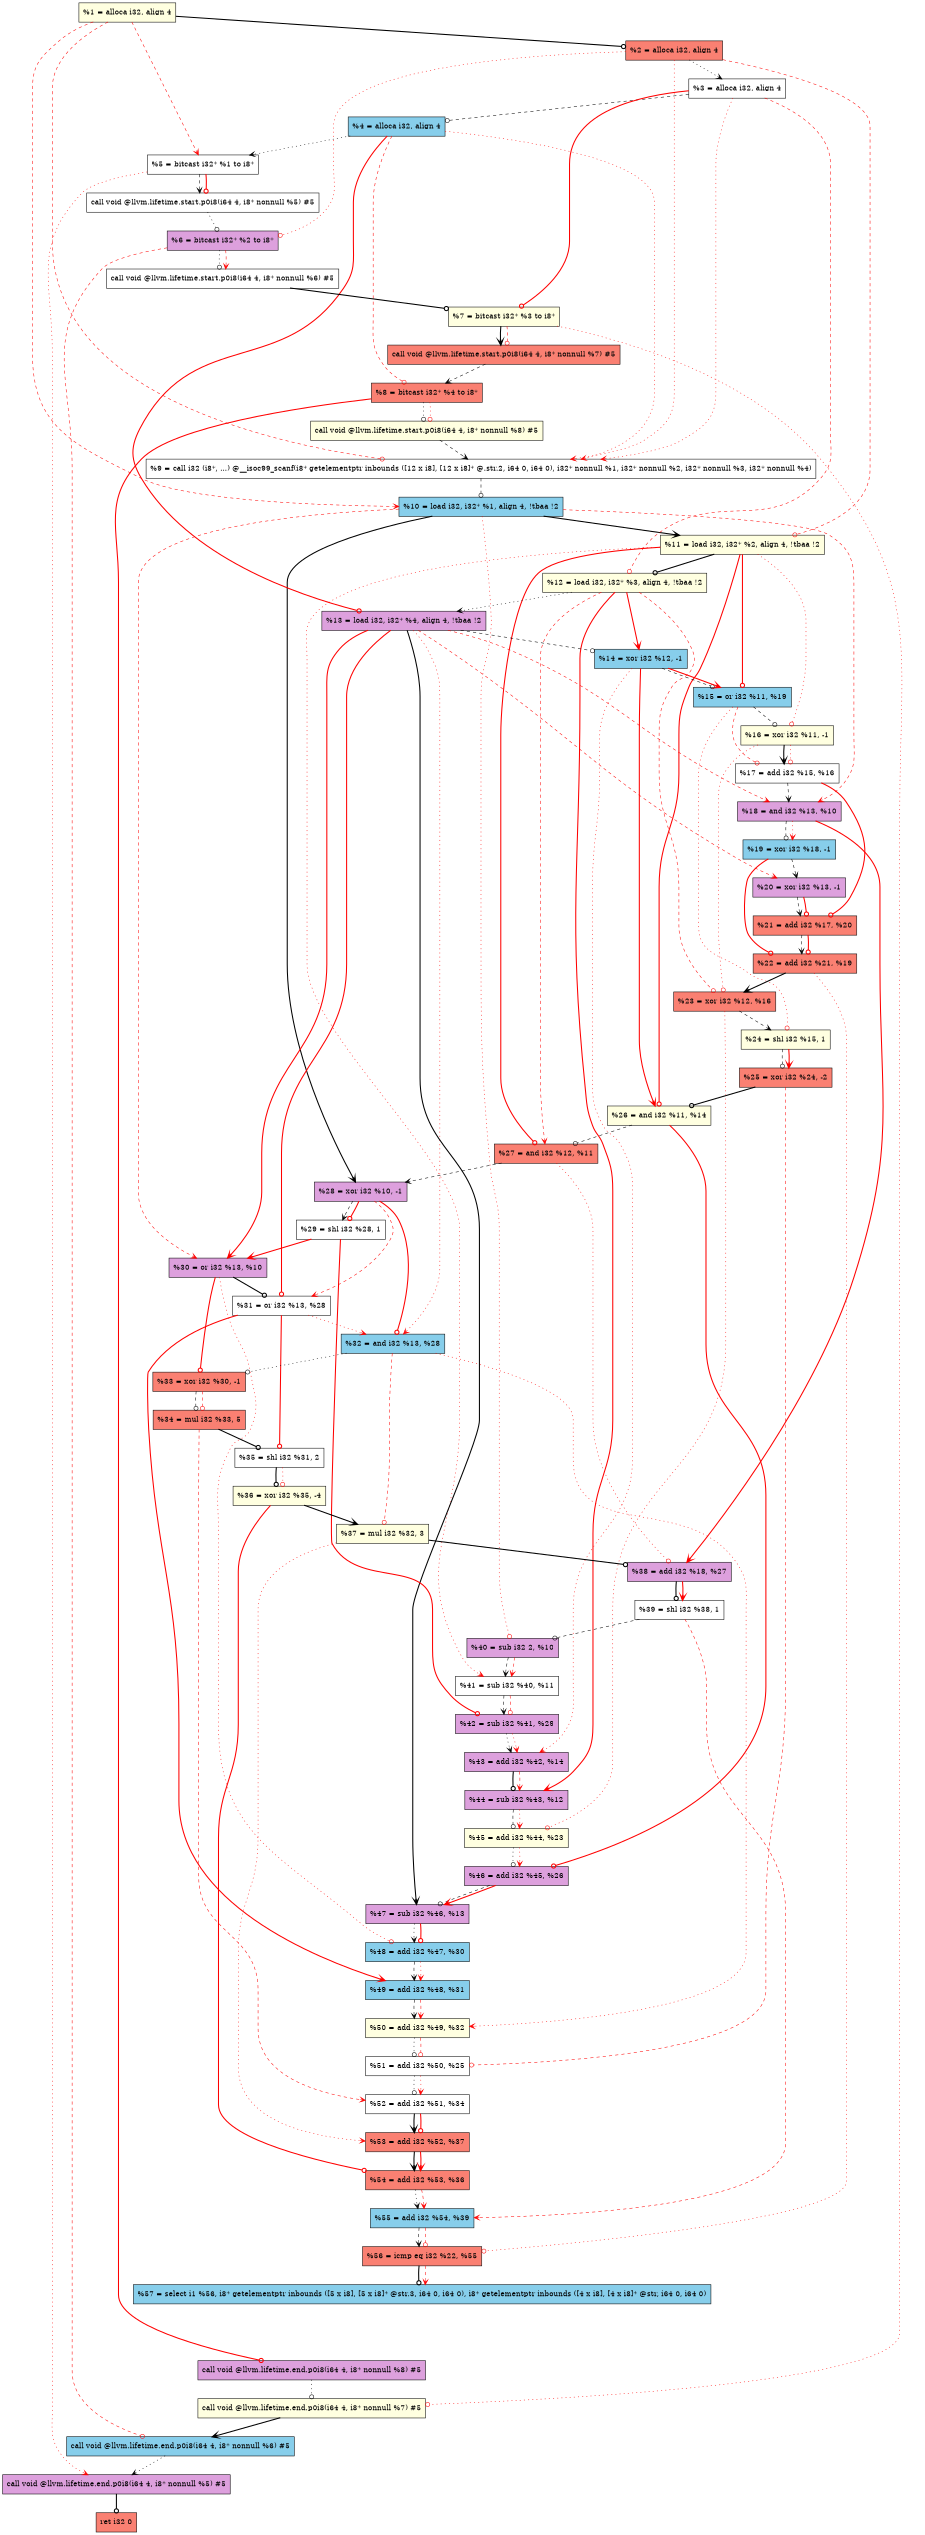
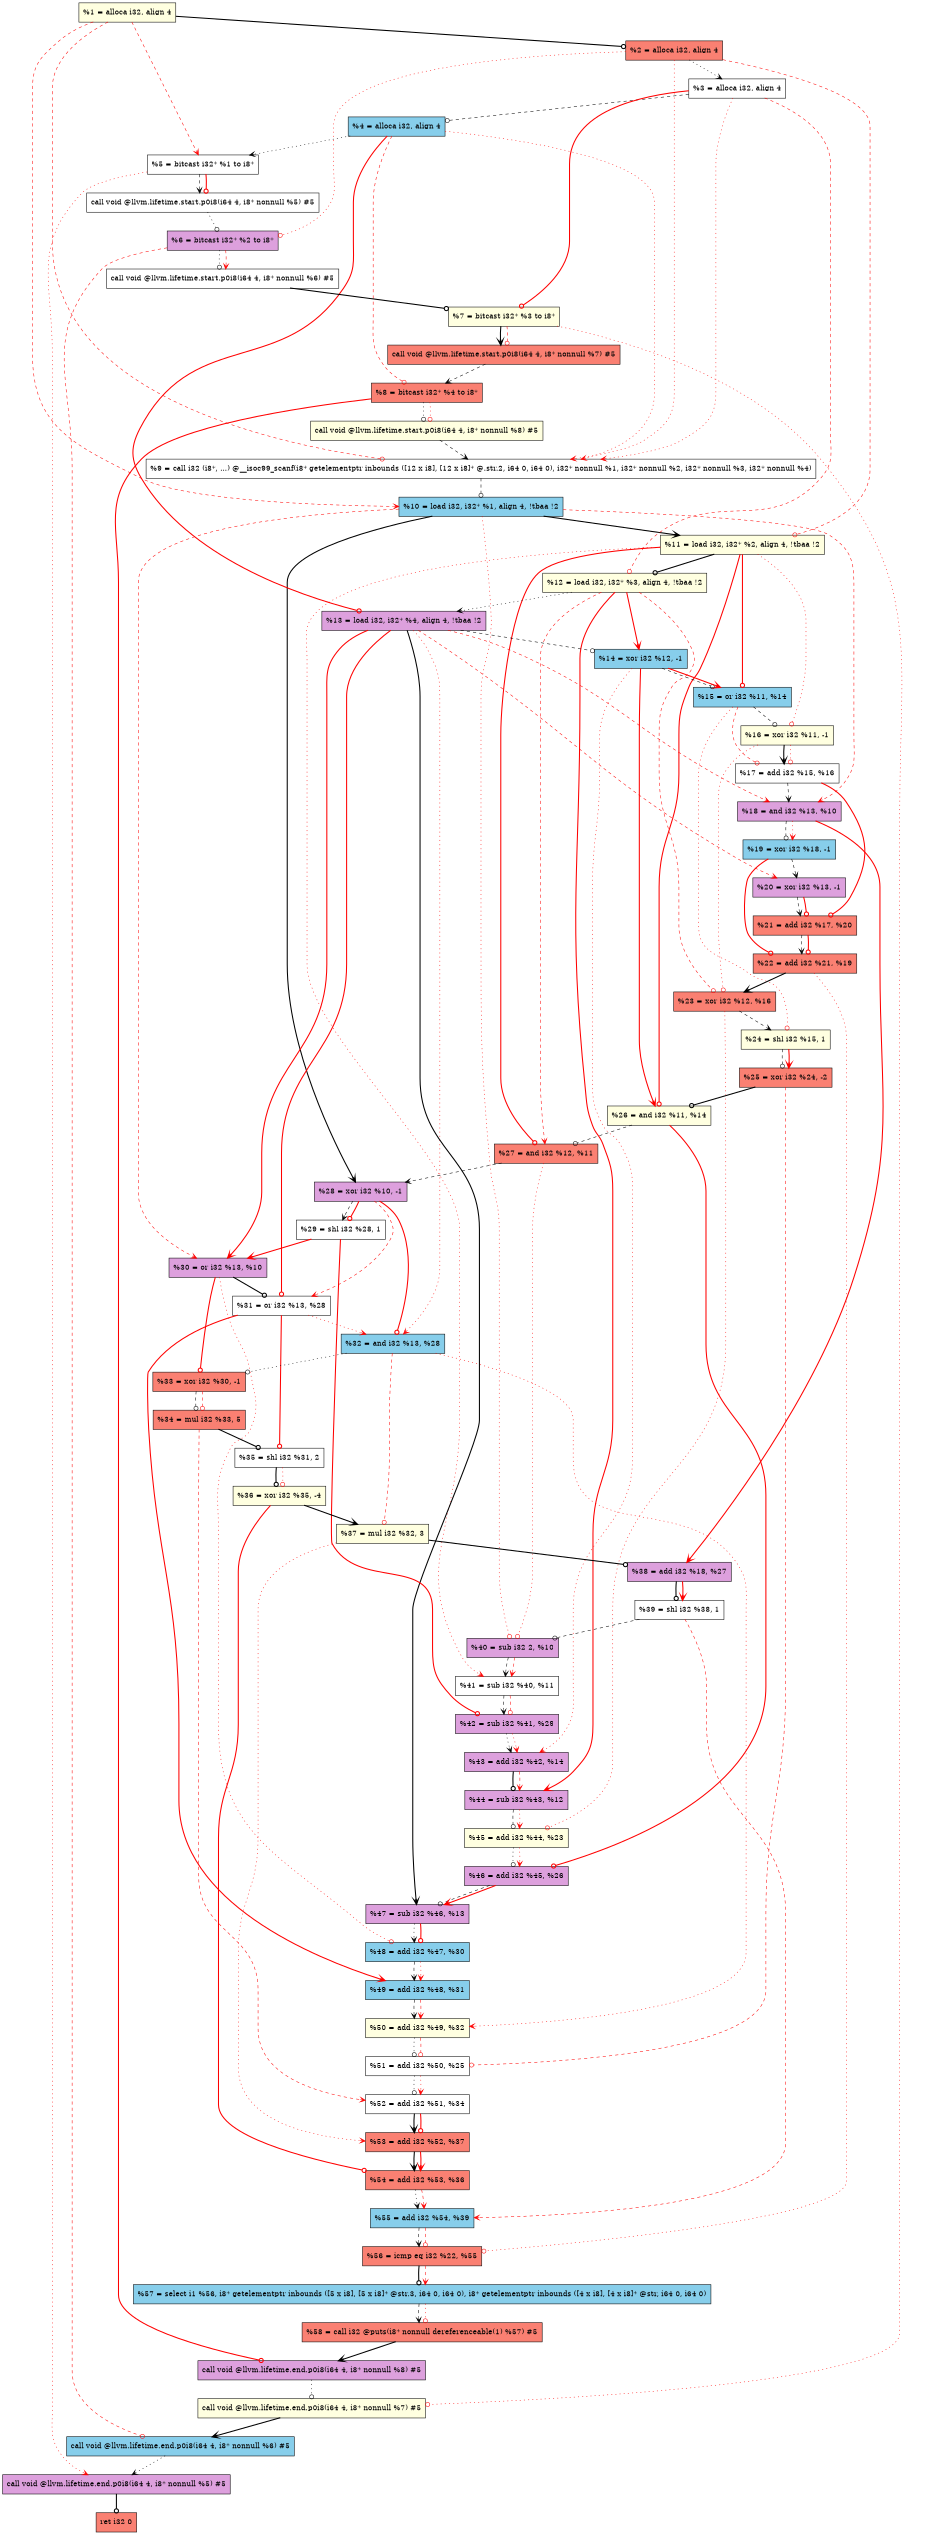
(742, 697) -> (742, 697)
(593, 1367) -> (533, 1399)
none -> (422, 2332)
